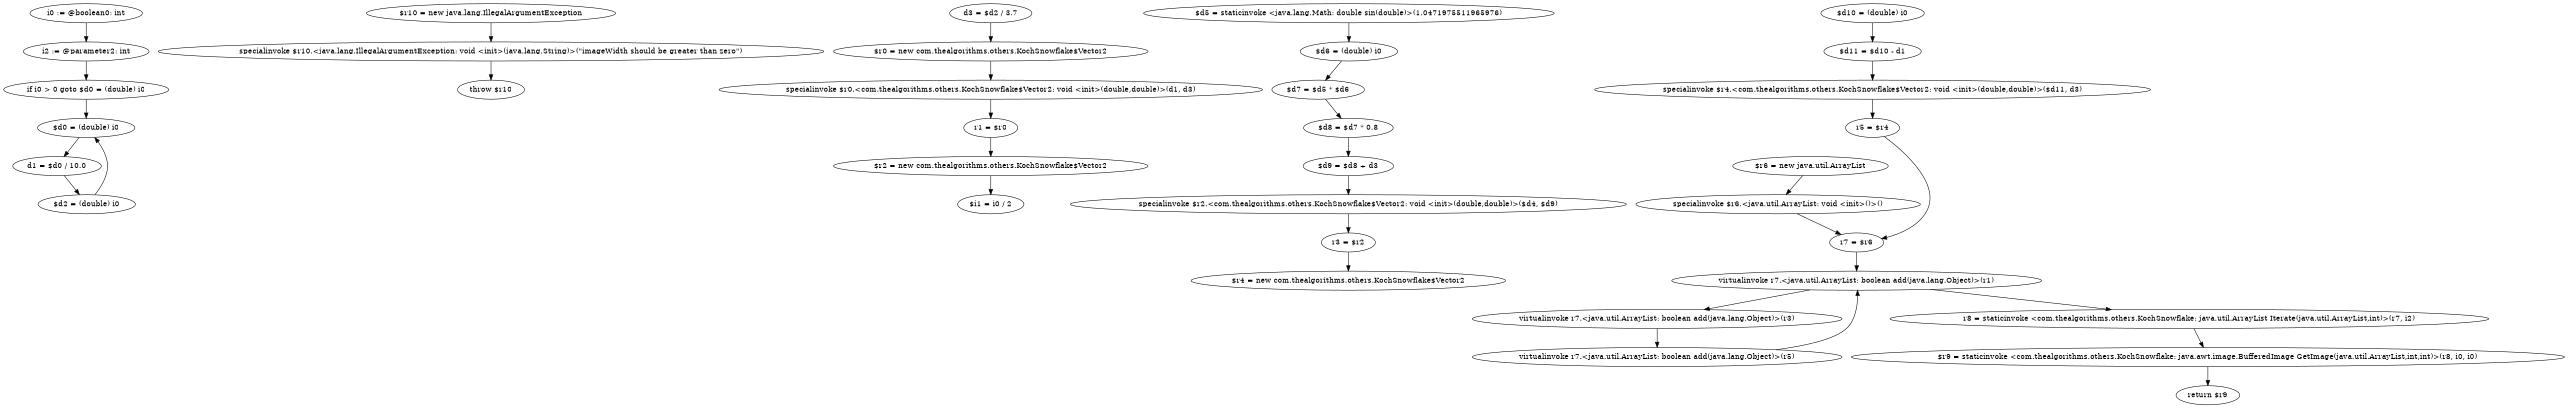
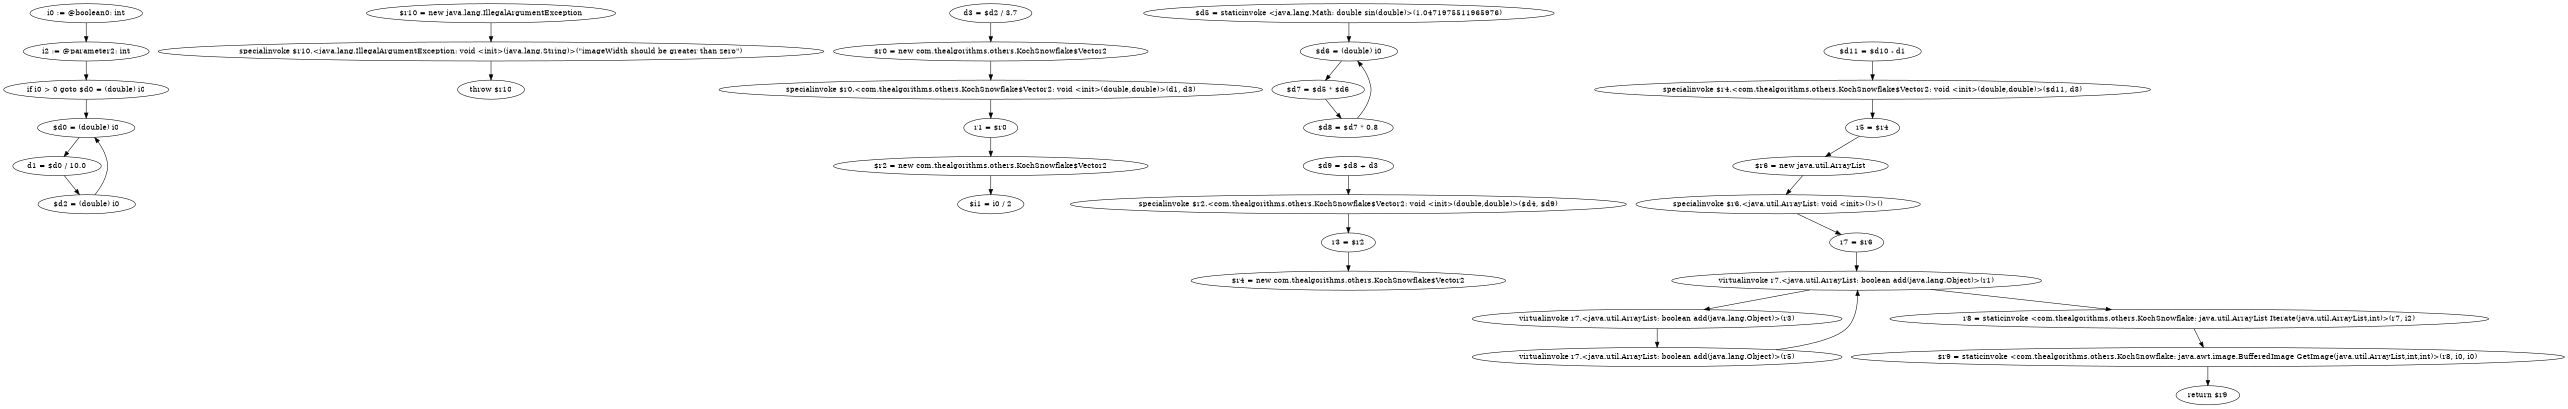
(1873, 13) -> none
(1348, 144) -> (1371, 92)
(1929, 190) -> (1845, 145)
